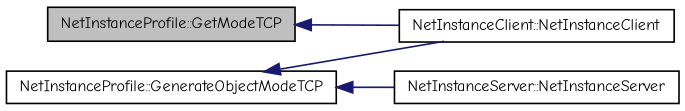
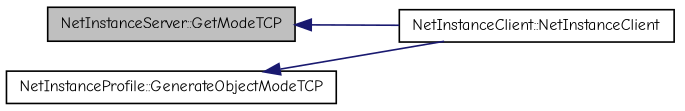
(171, 24) -> (171, 24)
(537, 87) -> none
